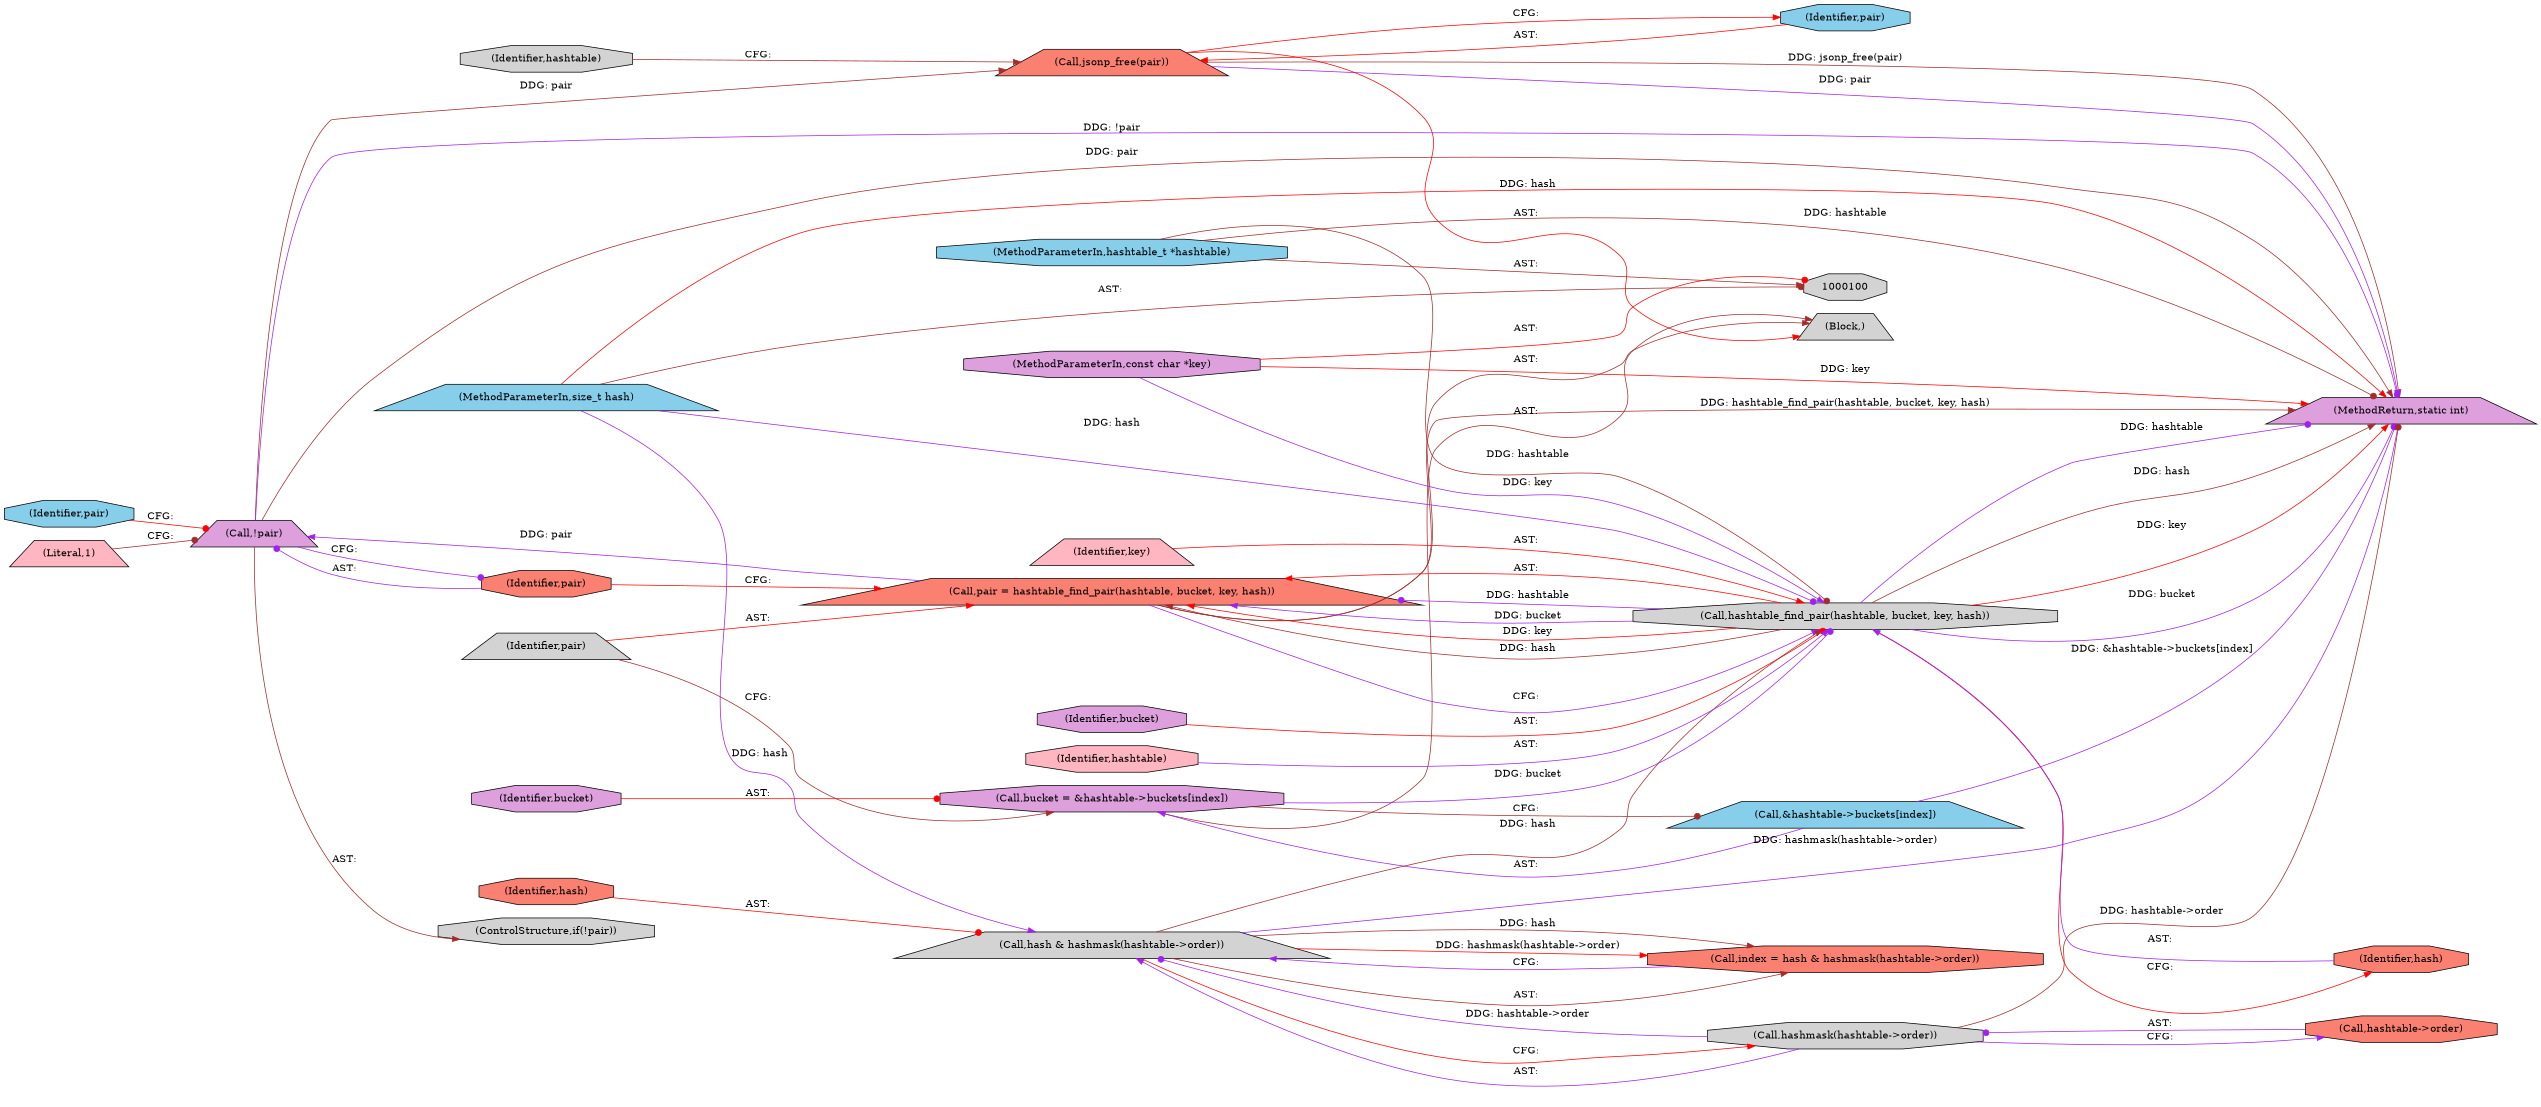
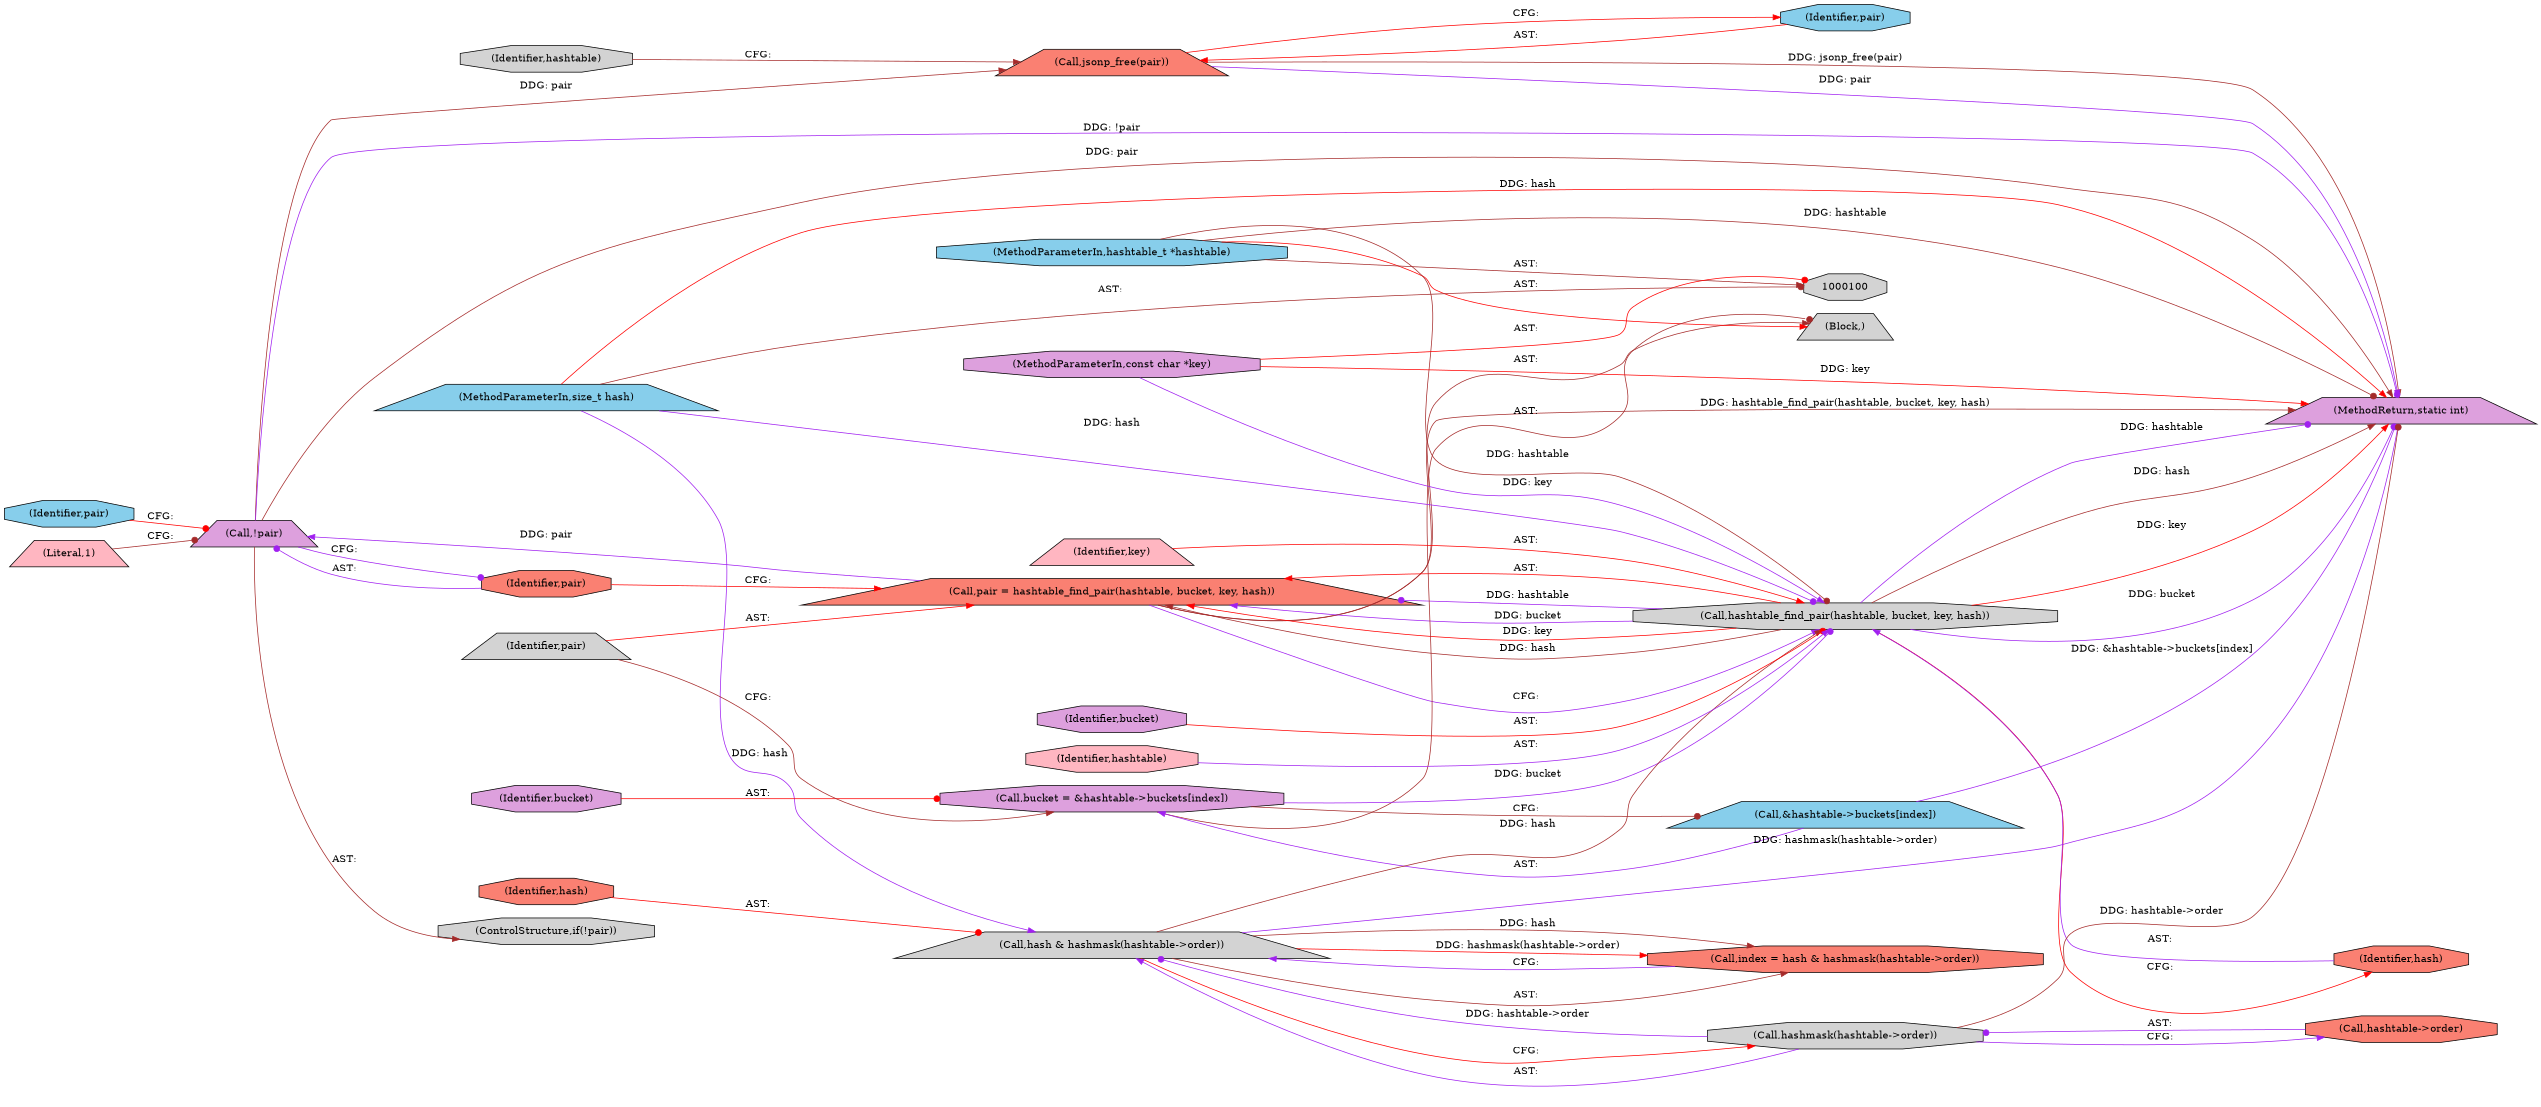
(1460, 236) -> (1504, 308)
(1429, 582) -> (1429, 582)
